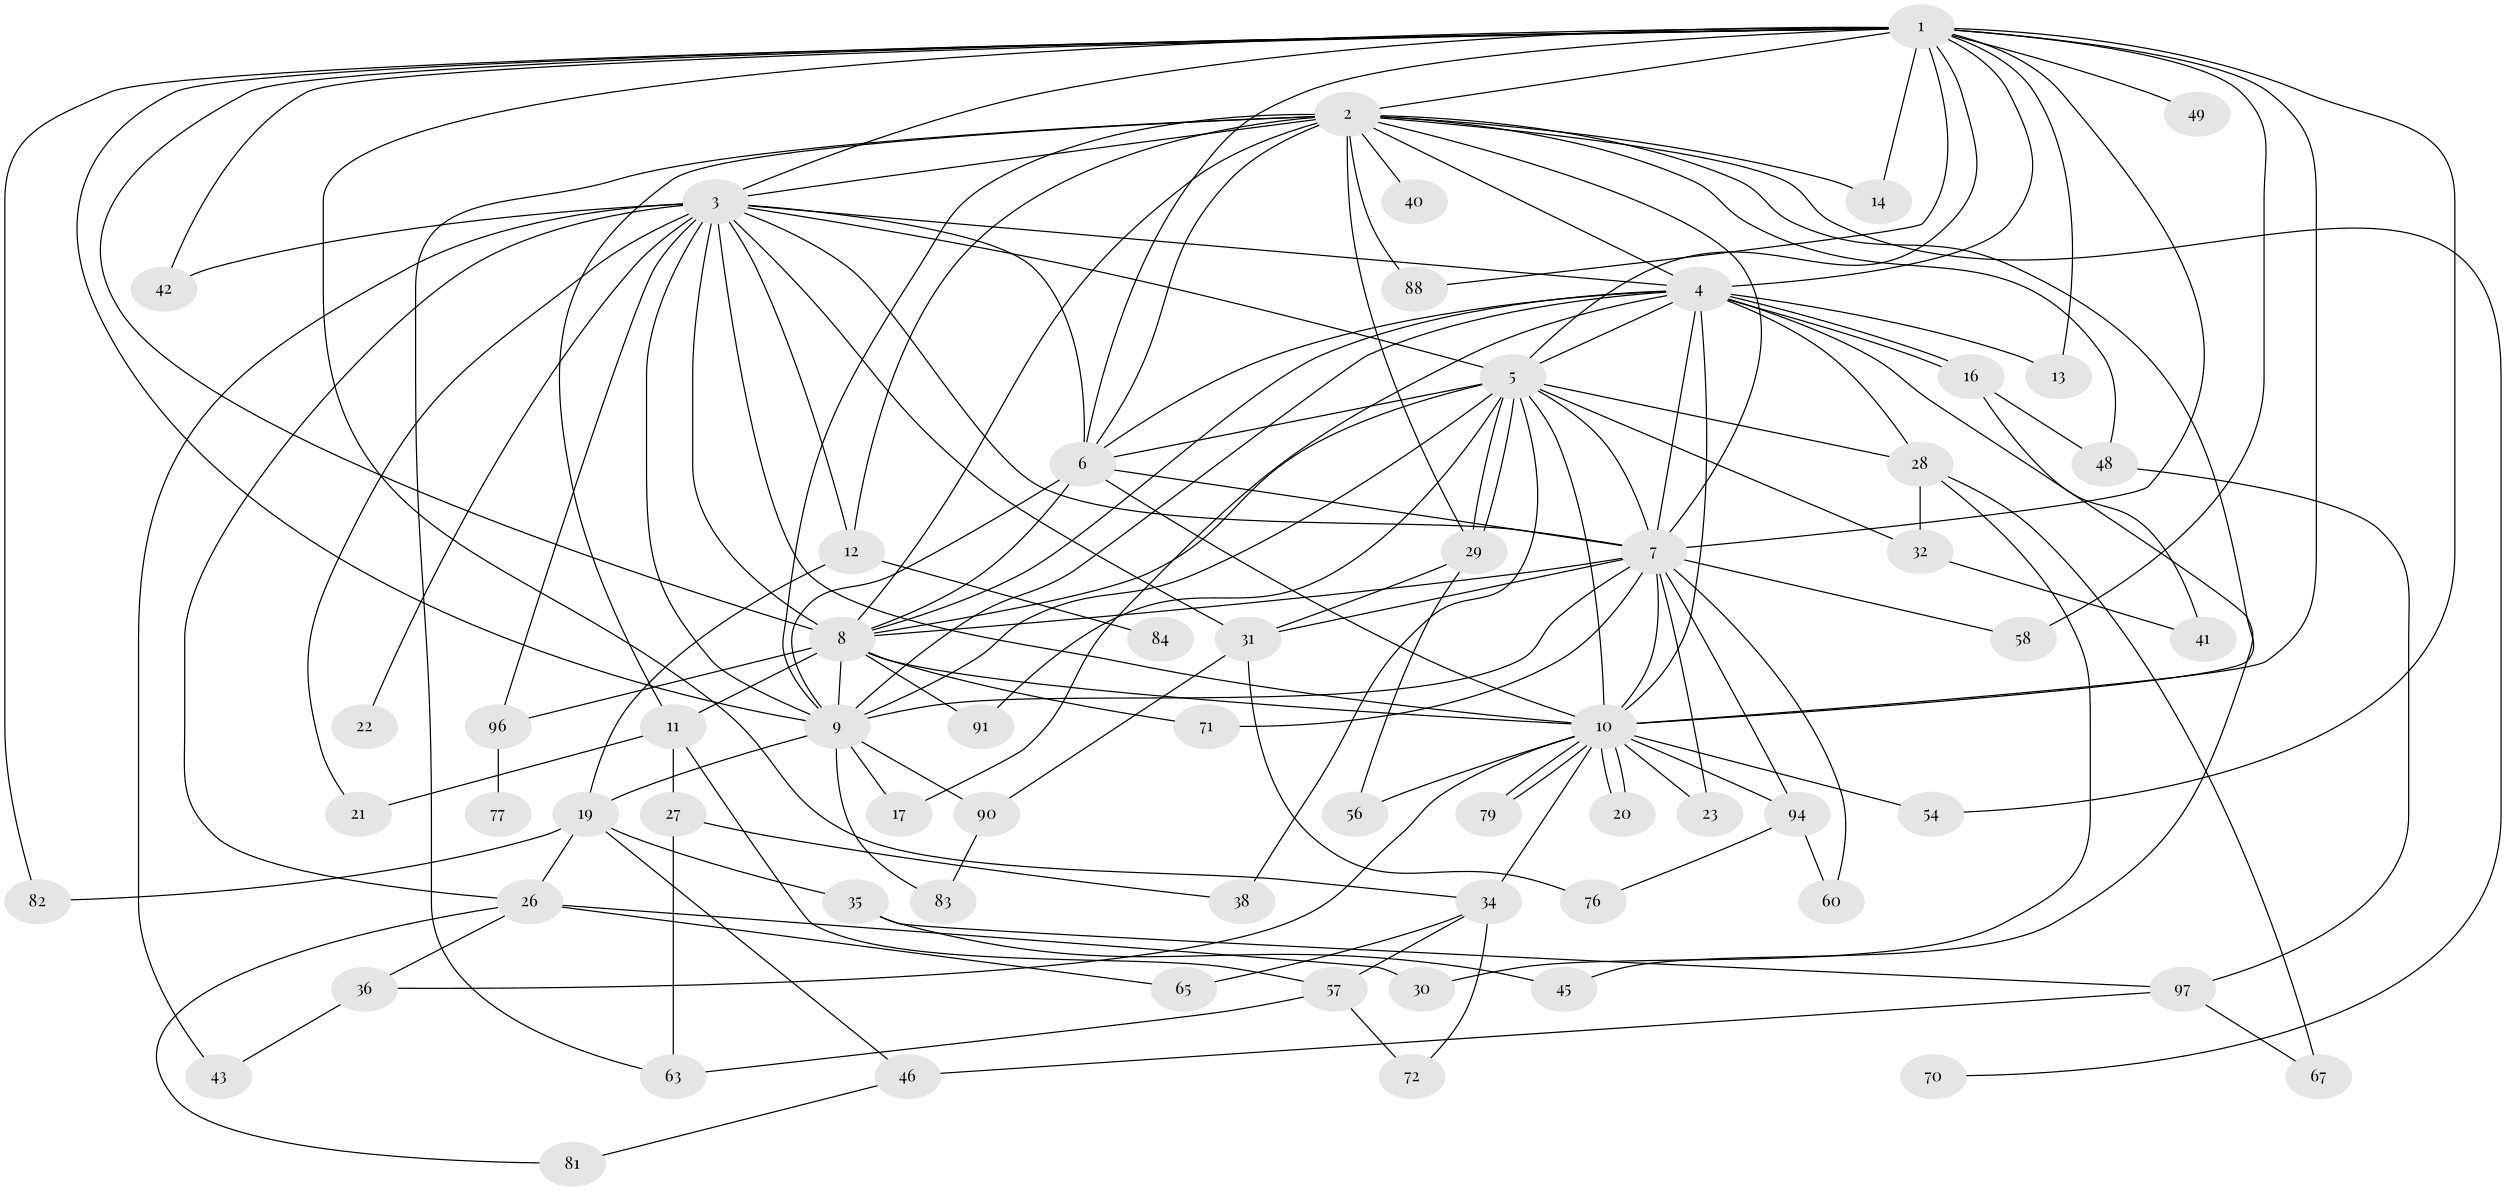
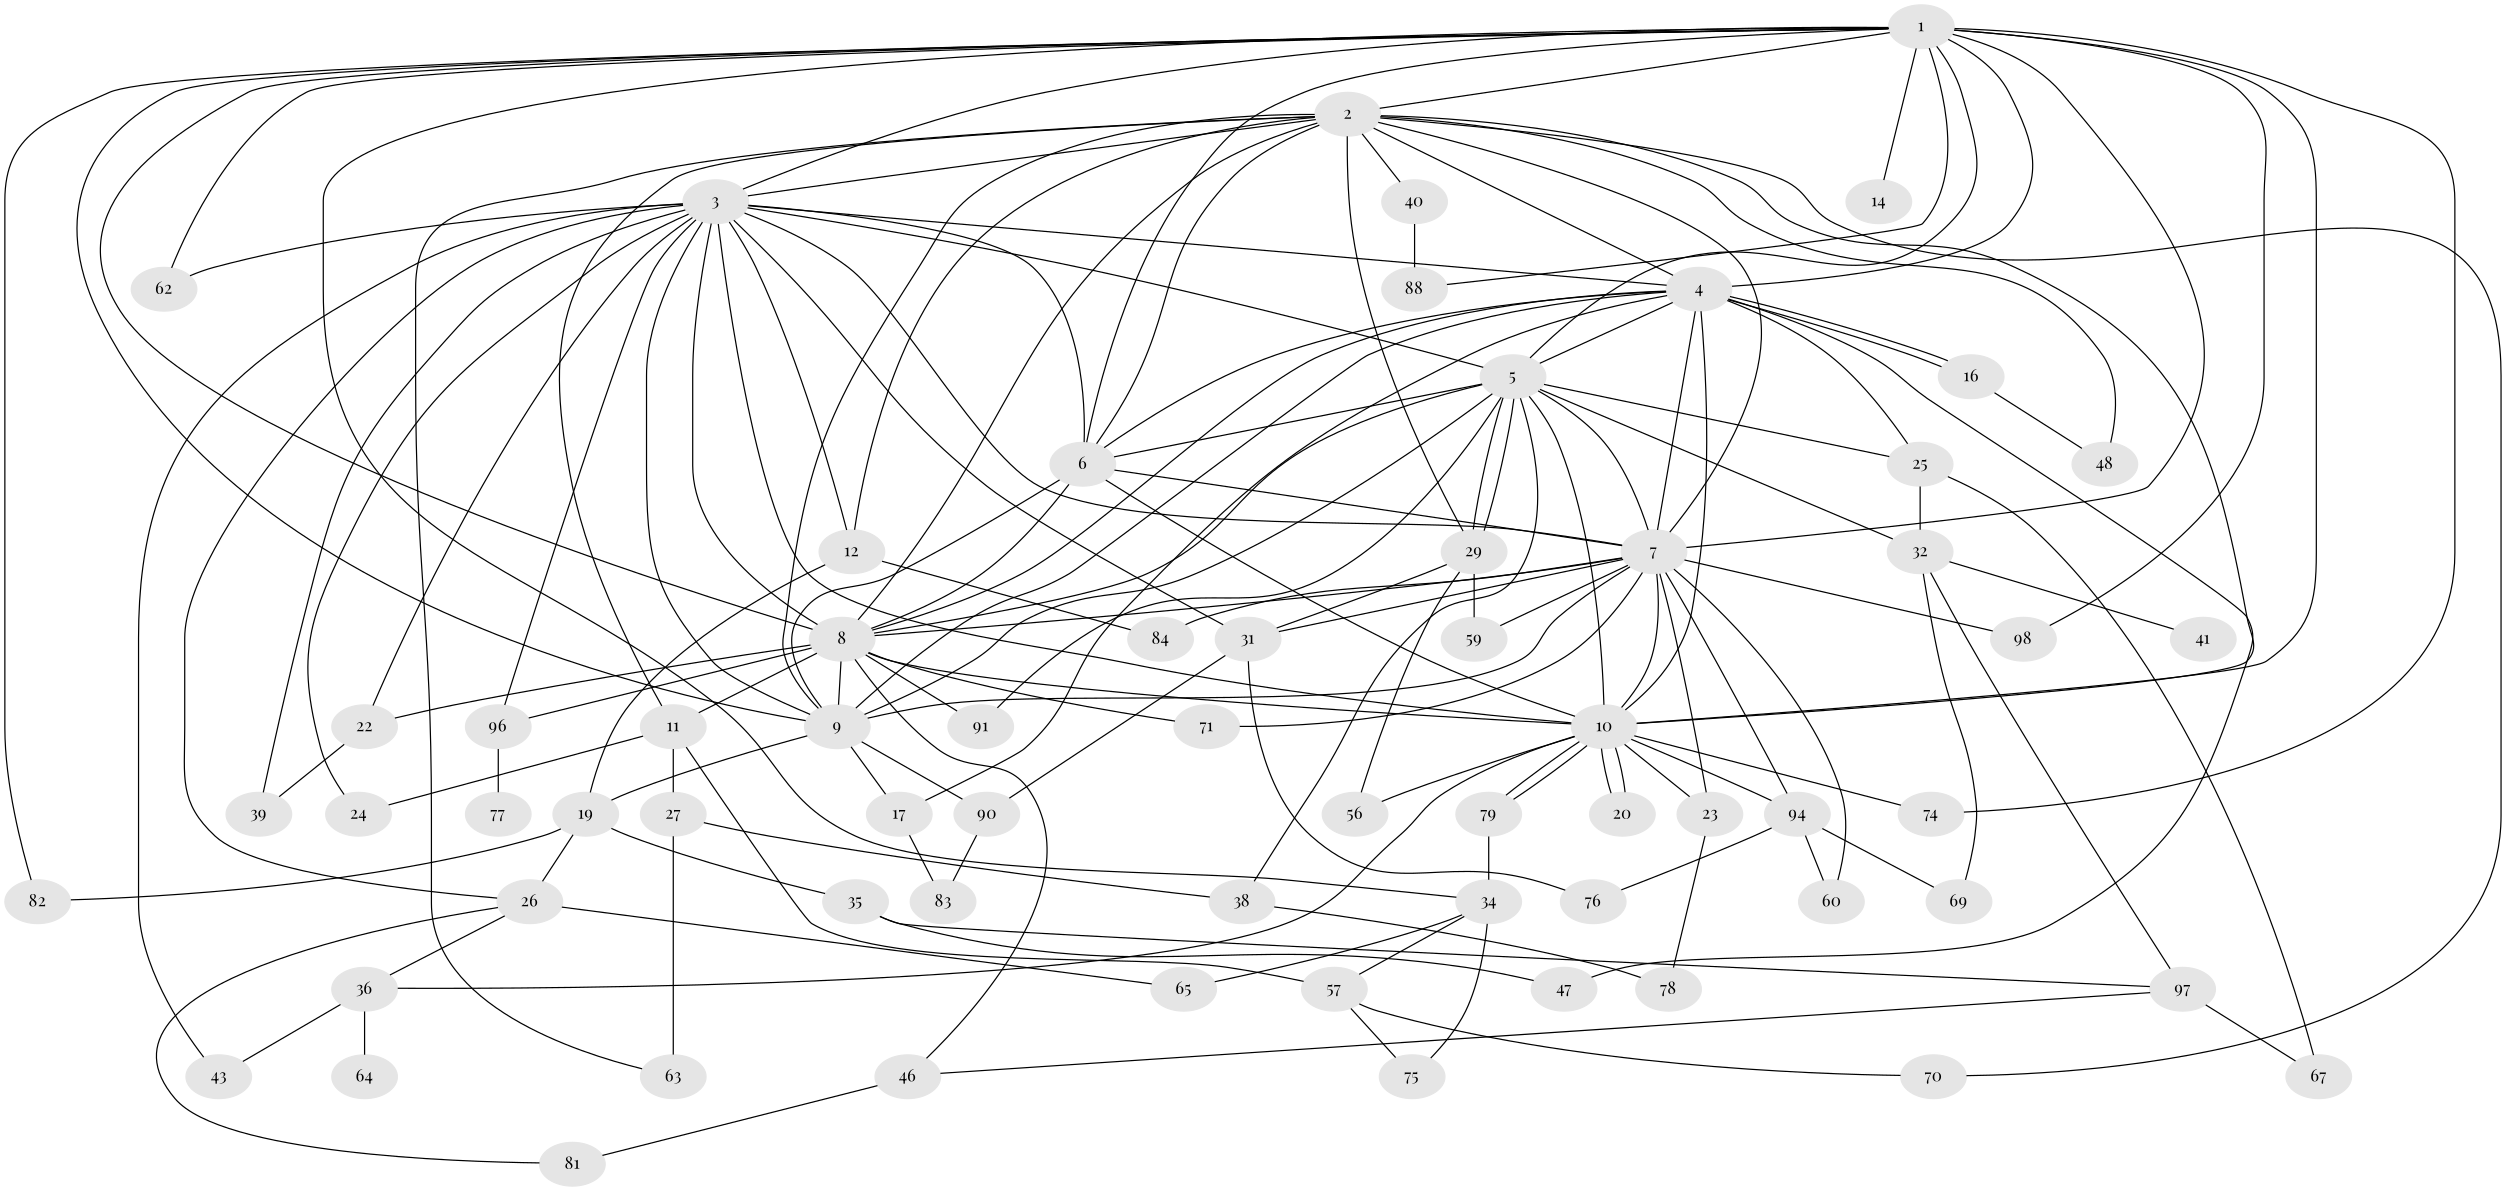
(2197, 114) -> none
(1619, 139) -> none
(1365, 207) -> (1415, 246)
(164, 289) -> (164, 289)
(2059, 377) -> none
(1920, 464) -> (1920, 464)
(2105, 506) -> none
none -> (1402, 585)
none -> (1474, 639)
(2023, 639) -> (2023, 639)
(2409, 679) -> (2047, 773)
none -> (592, 680)
none -> (259, 814)
(359, 814) -> (359, 814)
(1547, 814) -> (1489, 858)
(1931, 814) -> (1931, 814)
(850, 824) -> (927, 868)
none -> (1959, 902)
(747, 945) -> (1045, 829)
(1422, 989) -> none
(1564, 989) -> (1564, 989)
none -> (1669, 989)
(1005, 1038) -> (1627, 1058)
none -> (365, 1077)
(1412, 1077) -> (1412, 1077)
